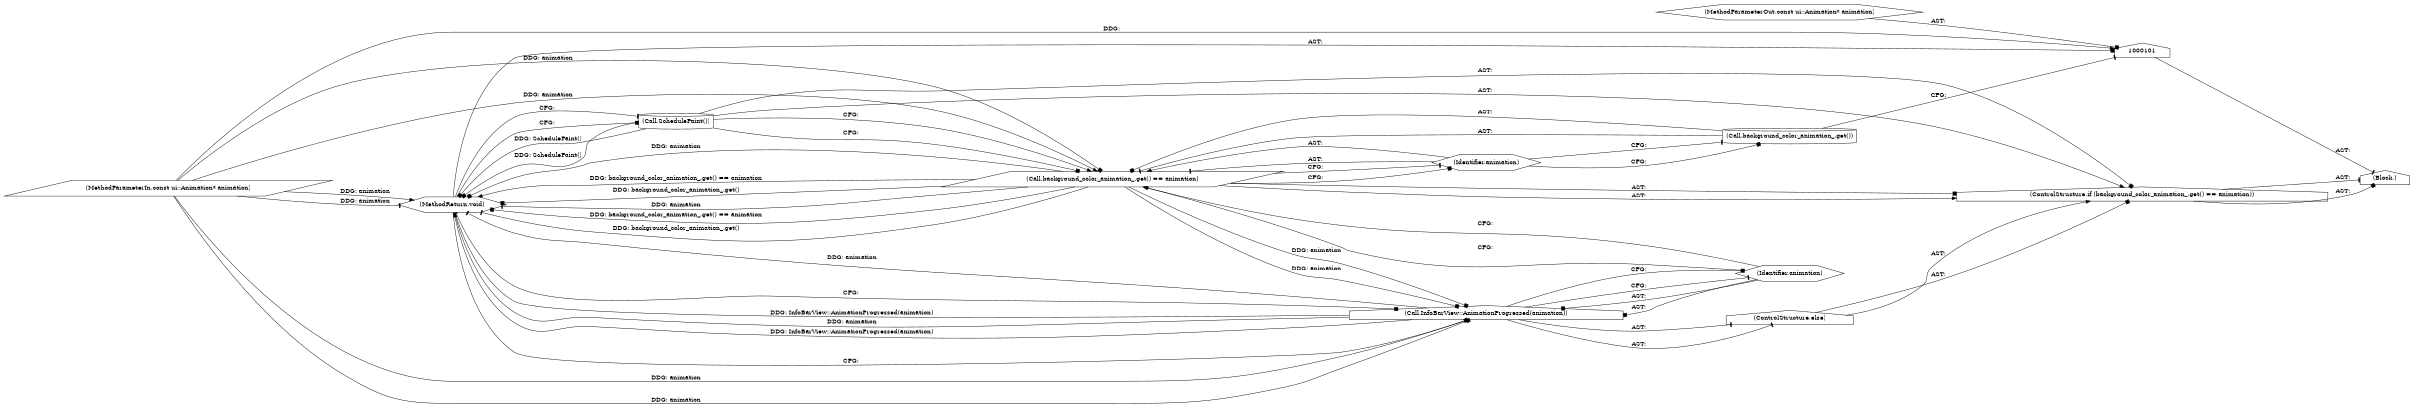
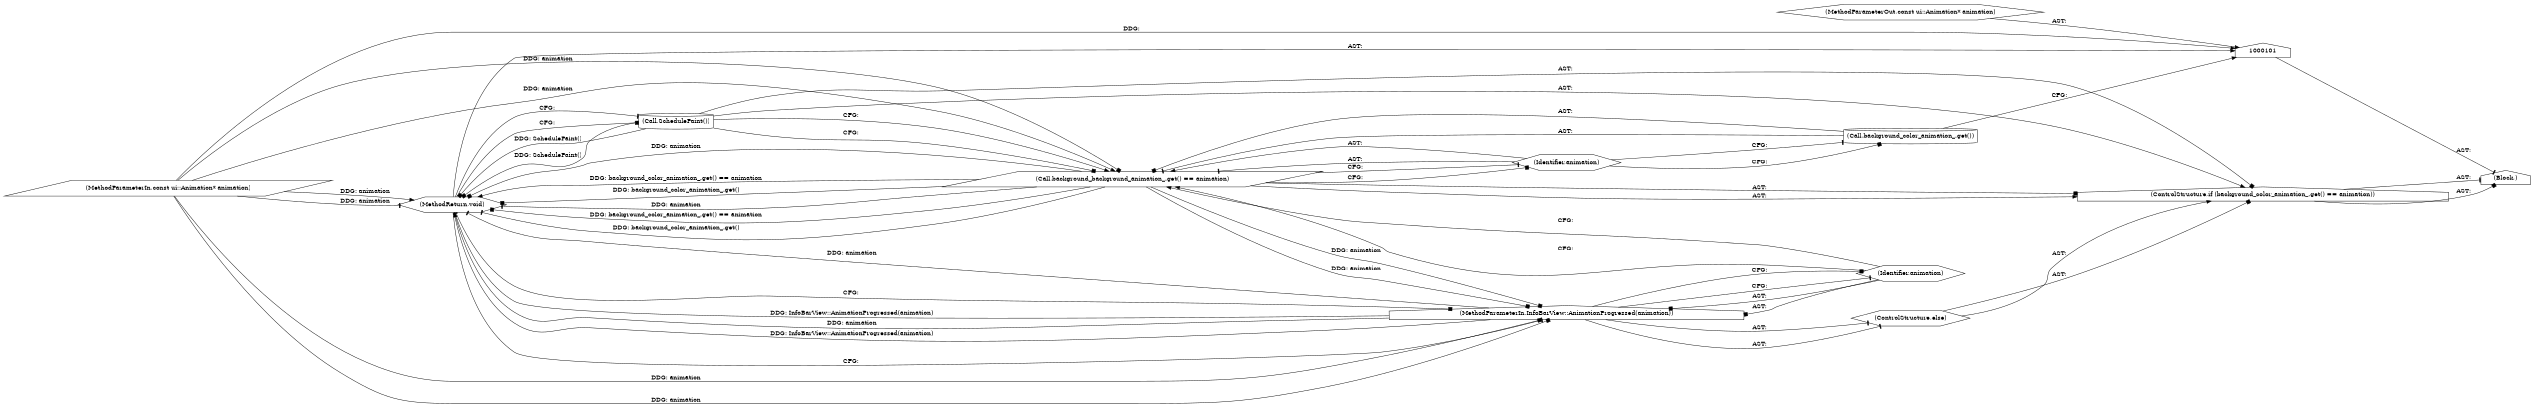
(1992, 31) -> (2113, 31)
(1234, 45) -> (1294, 50)
(1961, 95) -> (2080, 95)
(1113, 179) -> (1133, 179)
(1486, 313) -> (1567, 313)
(1790, 318) -> (1911, 318)
